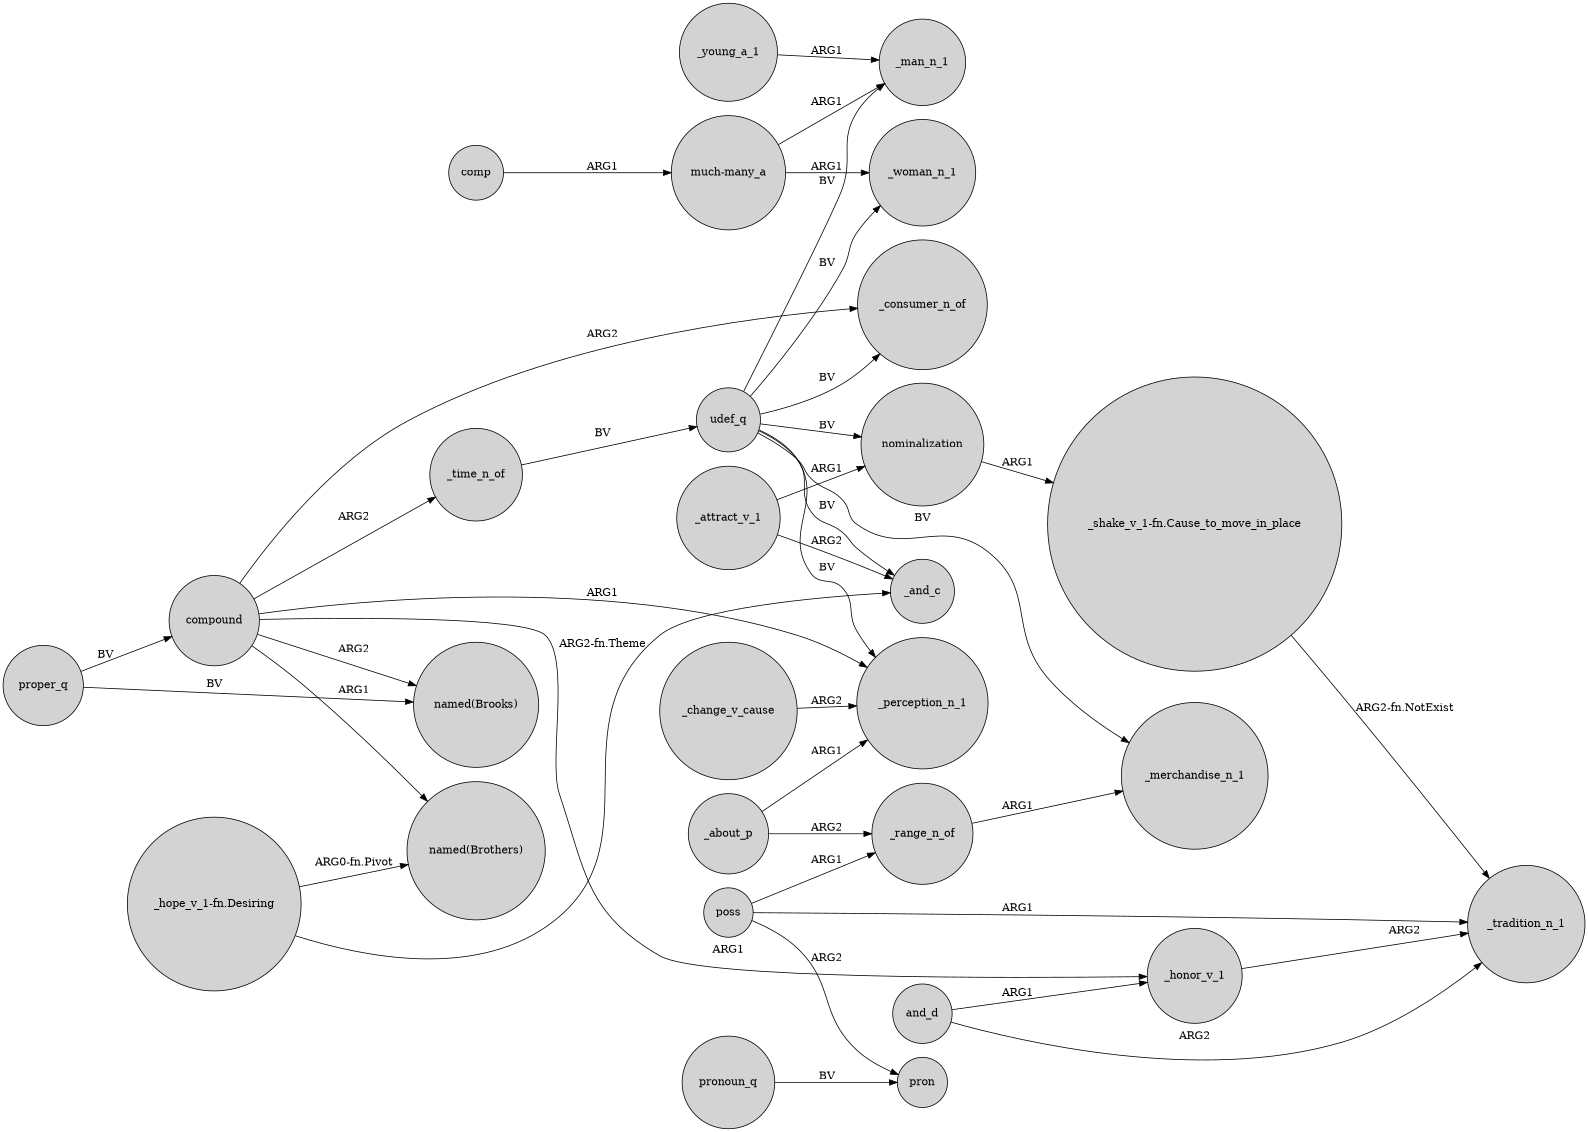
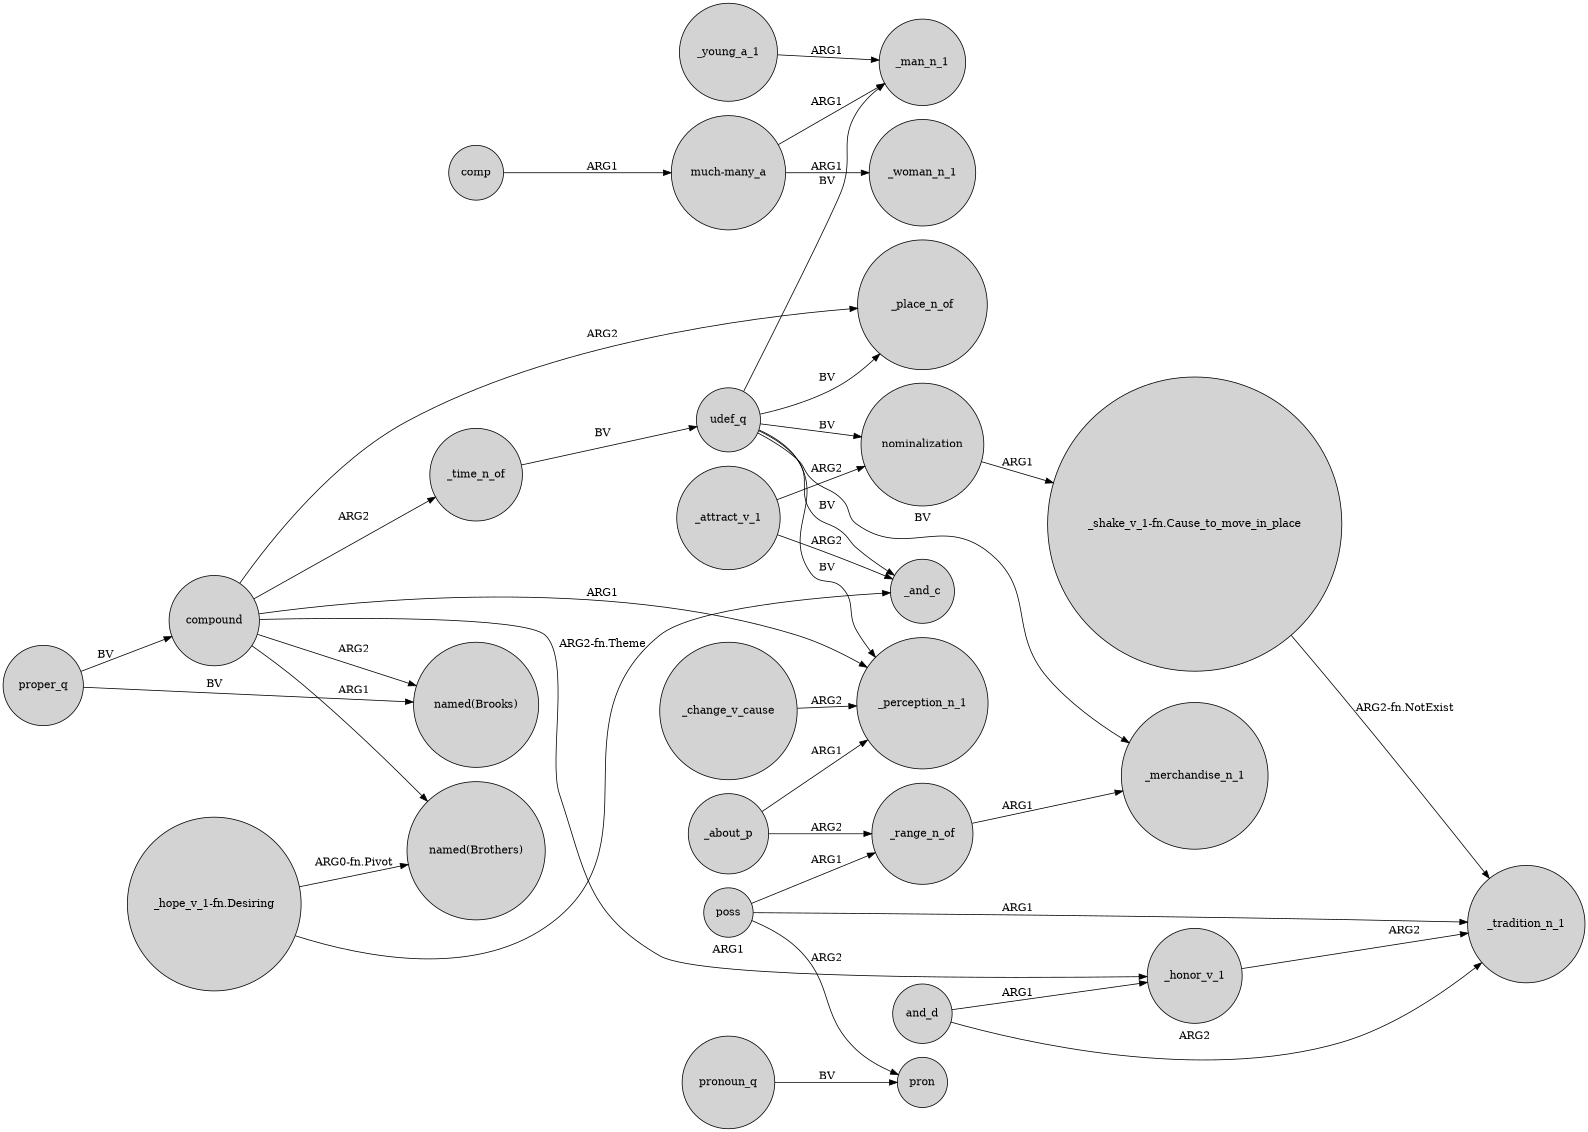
(822, 303) -> none
(922, 305) -> (922, 305)
(827, 469) -> (827, 469)
